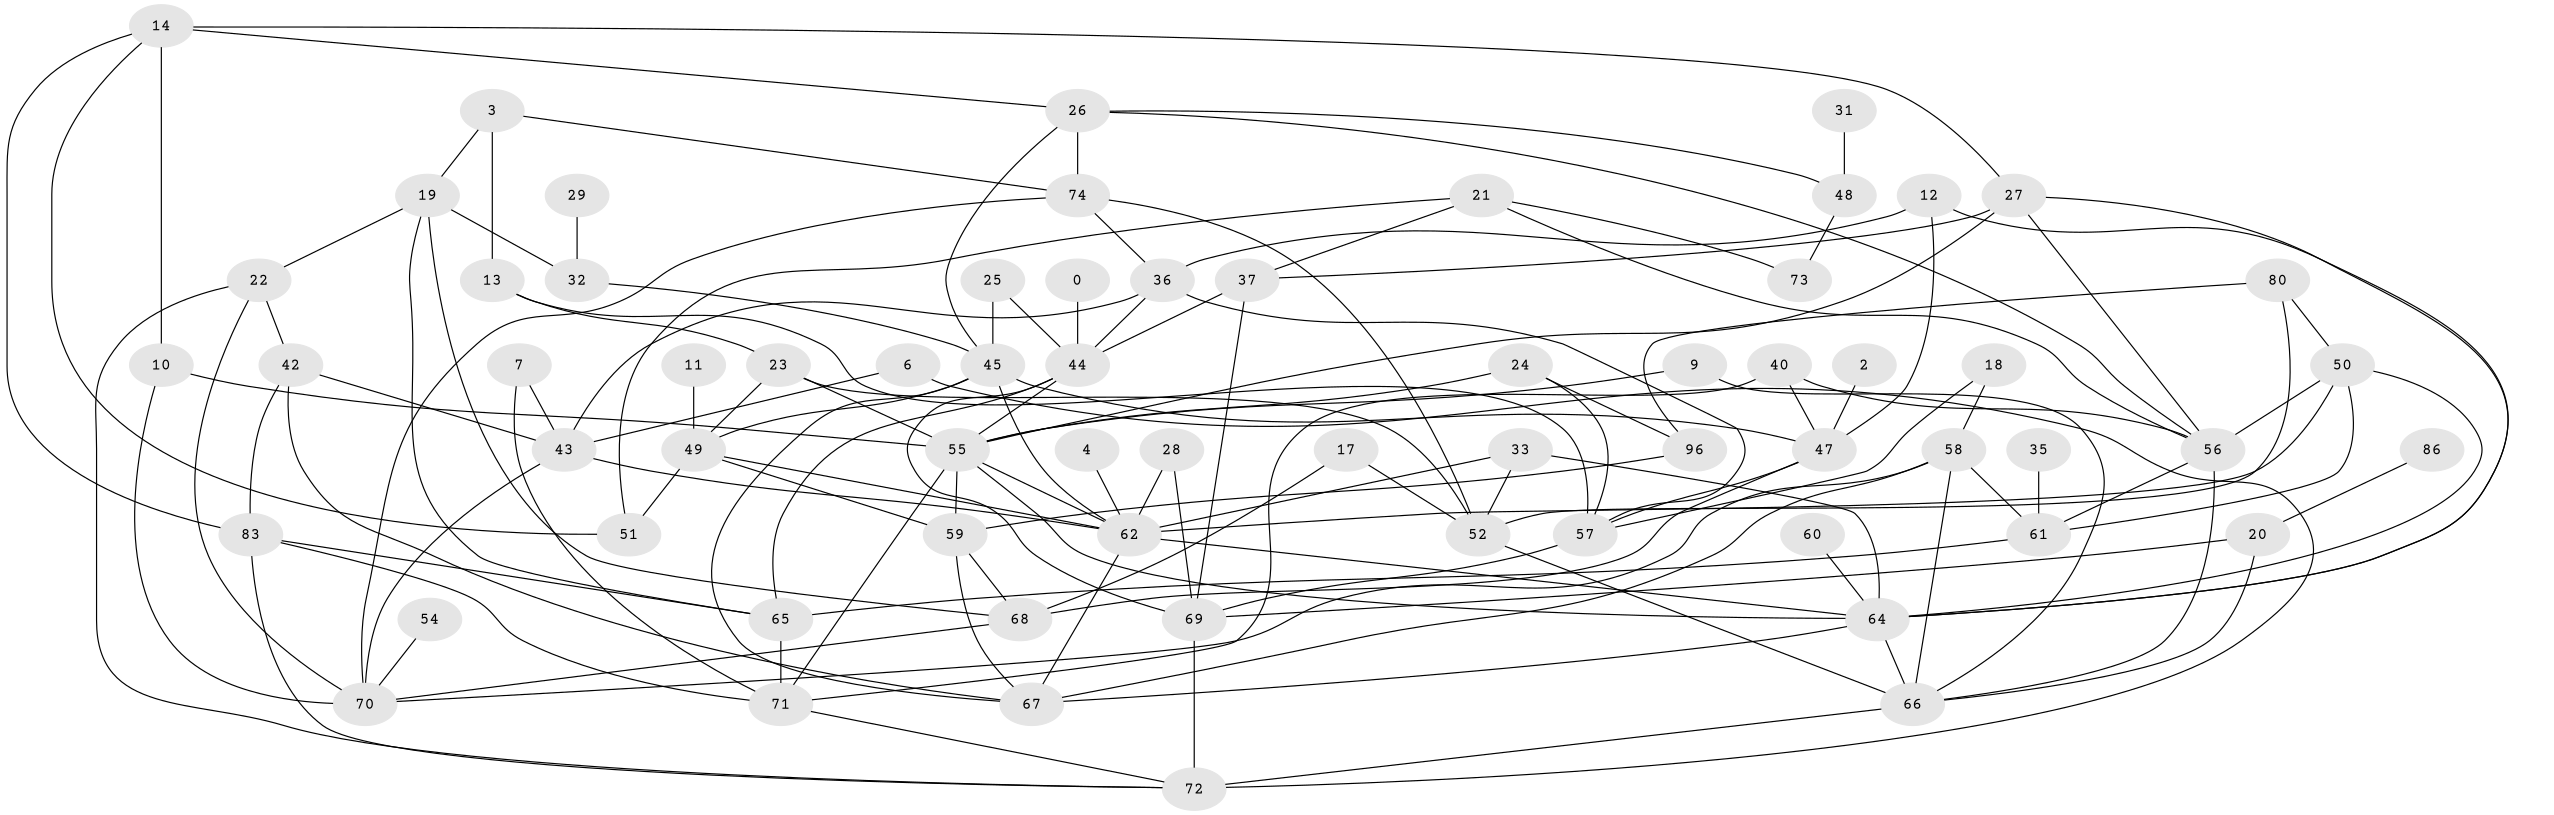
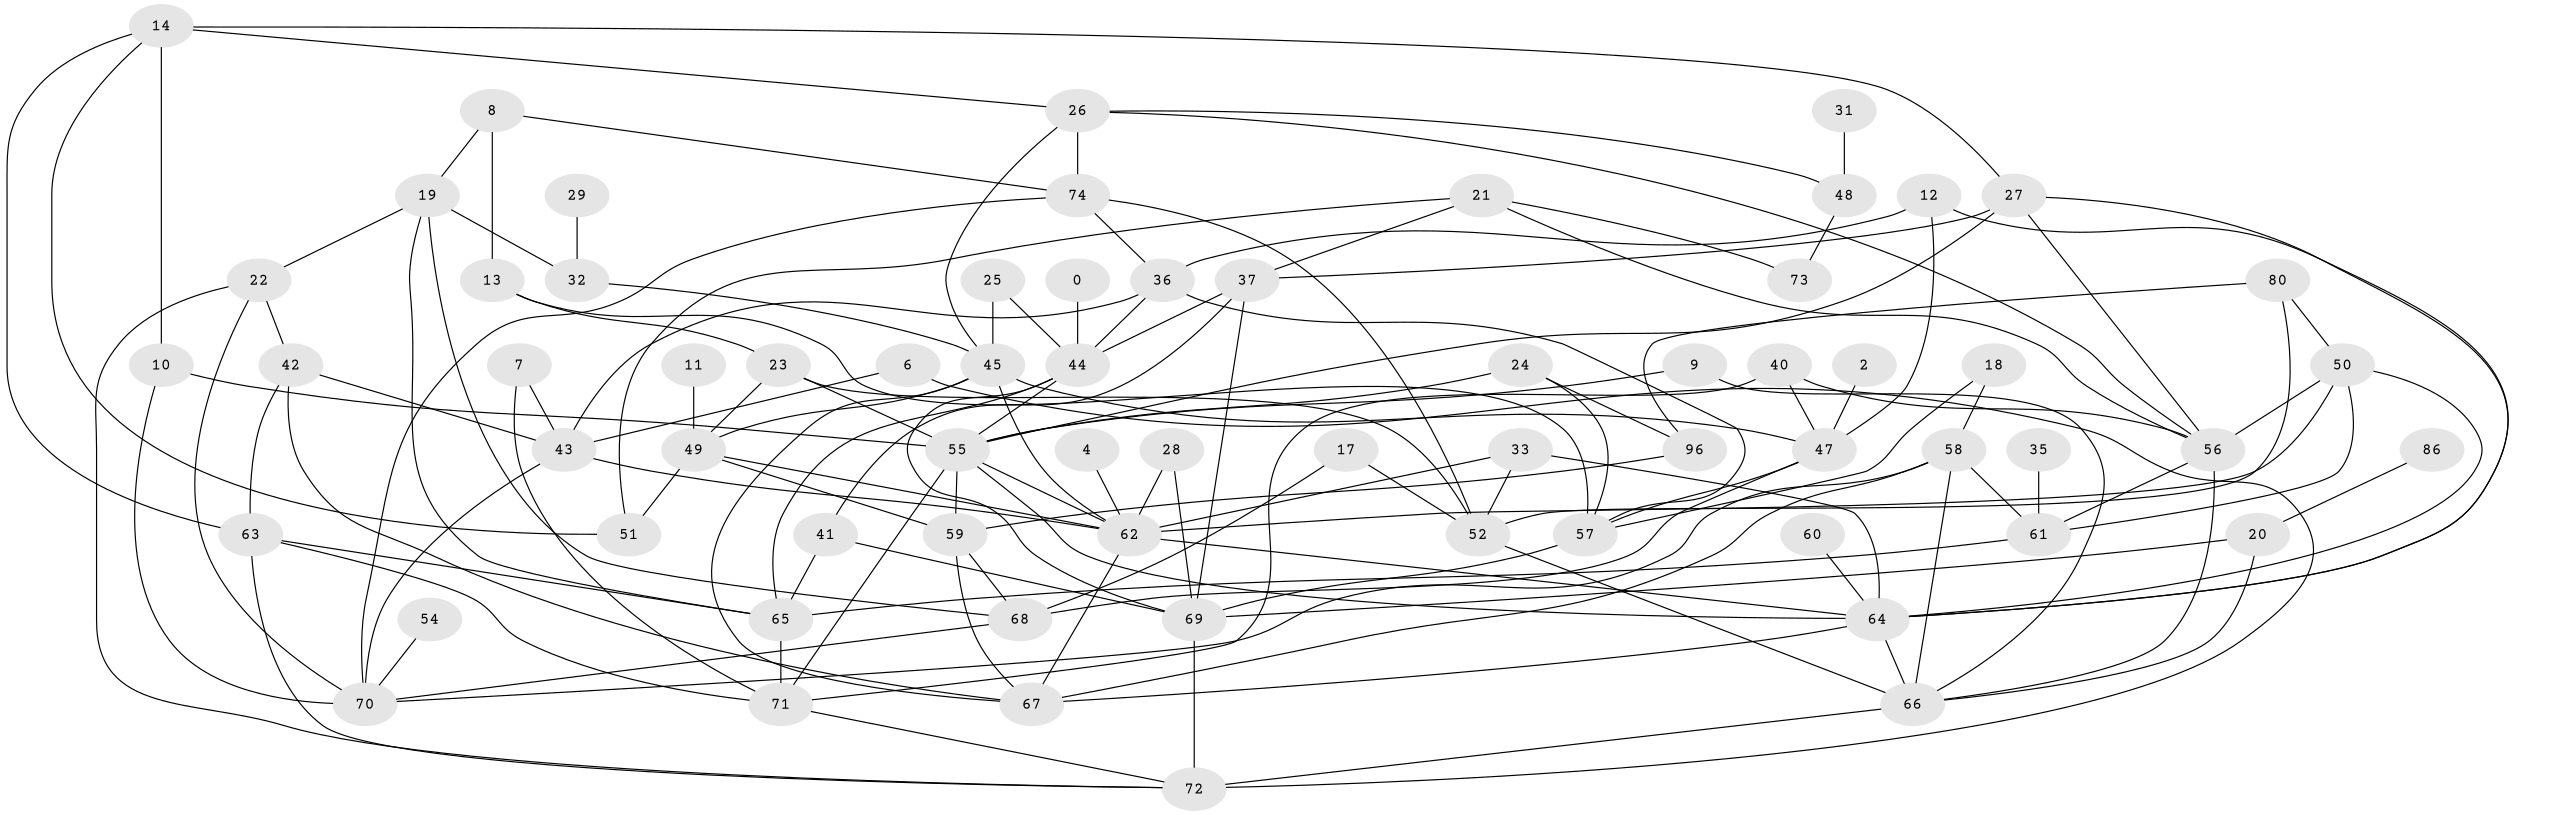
(492, 111) -> (492, 111)
(251, 535) -> (251, 535)
none -> (826, 535)
